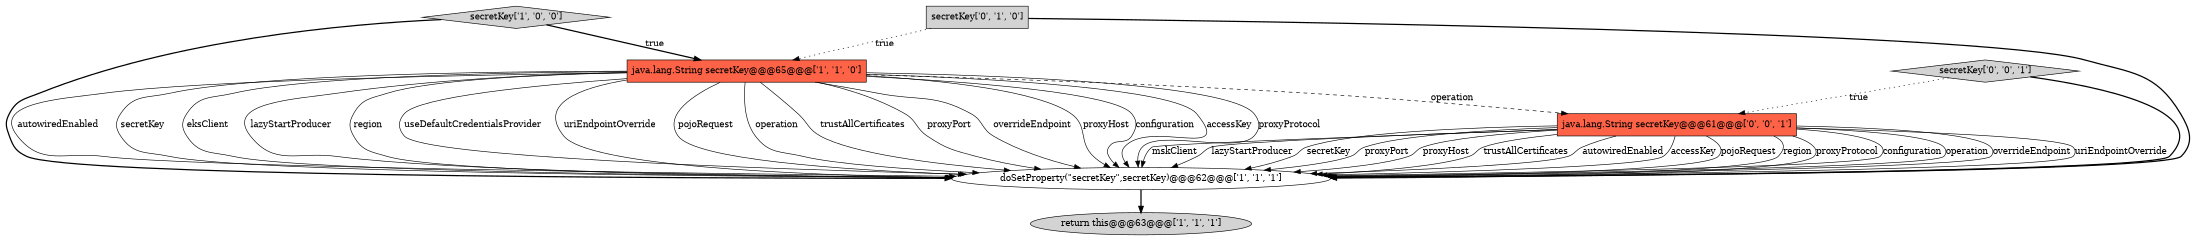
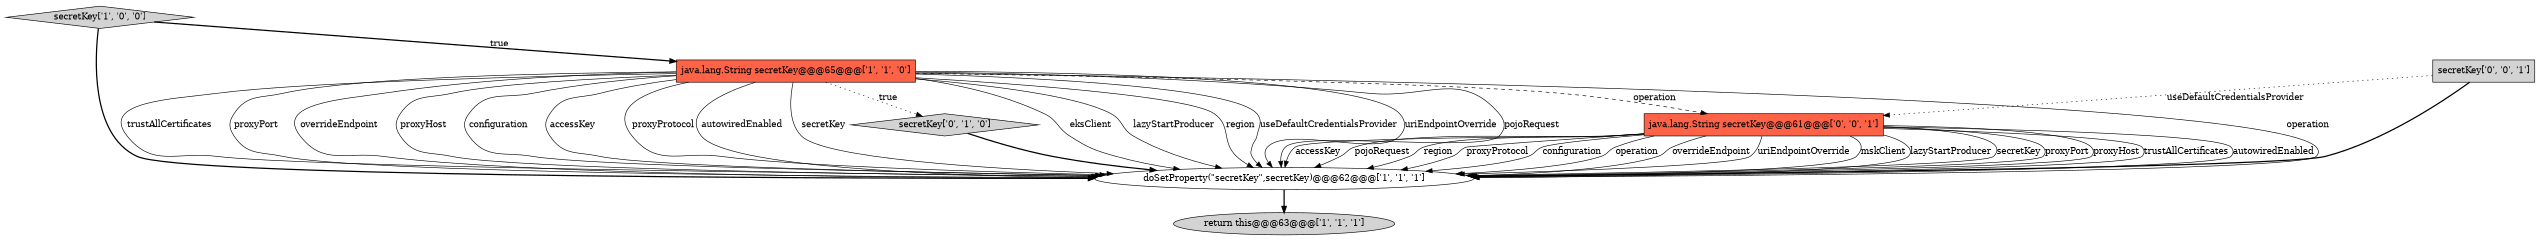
(977, 17) -> (945, 125)
(865, 43) -> (871, 98)
(1985, 71) -> (2484, 71)
(1859, 98) -> (2235, 98)
